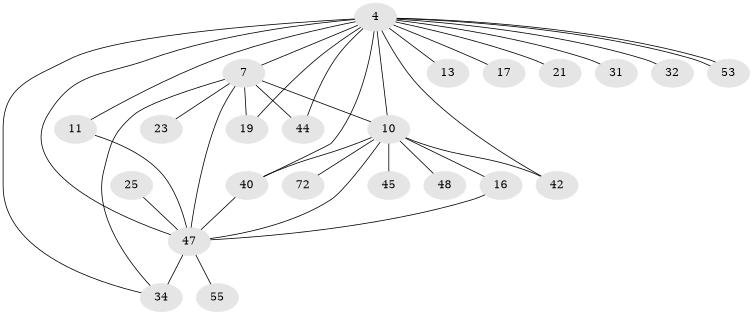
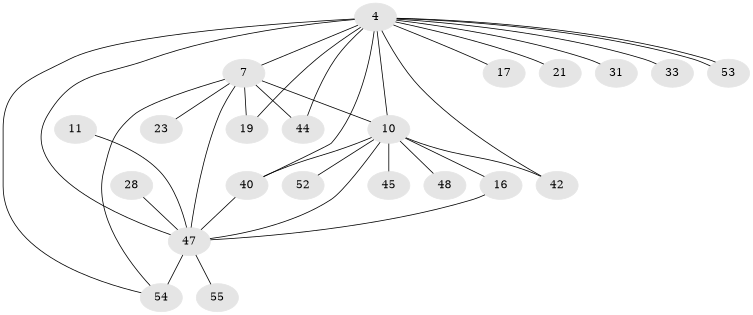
(219, 58) -> none
(448, 73) -> none
(672, 73) -> (672, 73)
(132, 185) -> (132, 185)
(303, 185) -> (303, 185)
(161, 298) -> (161, 298)
